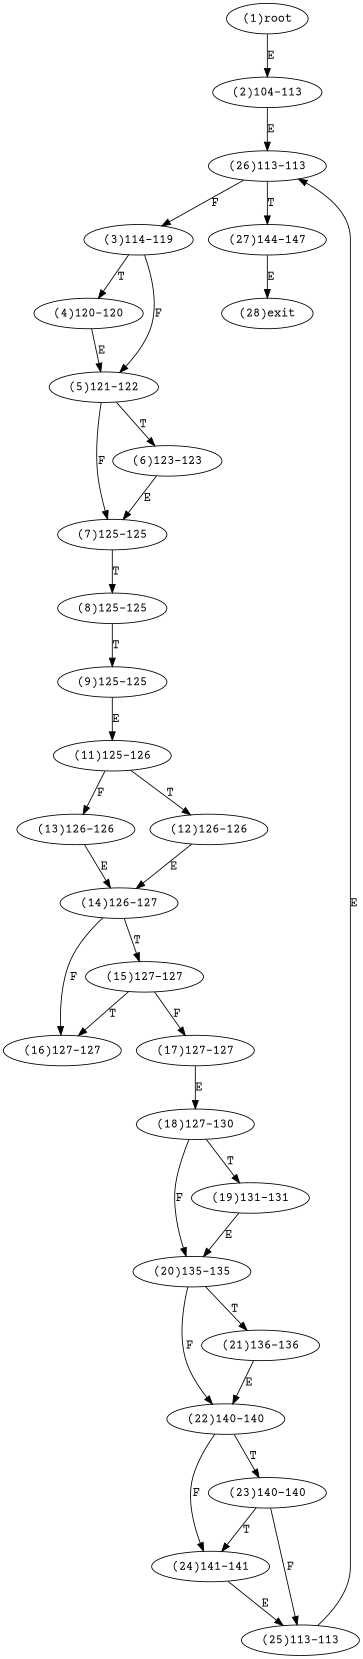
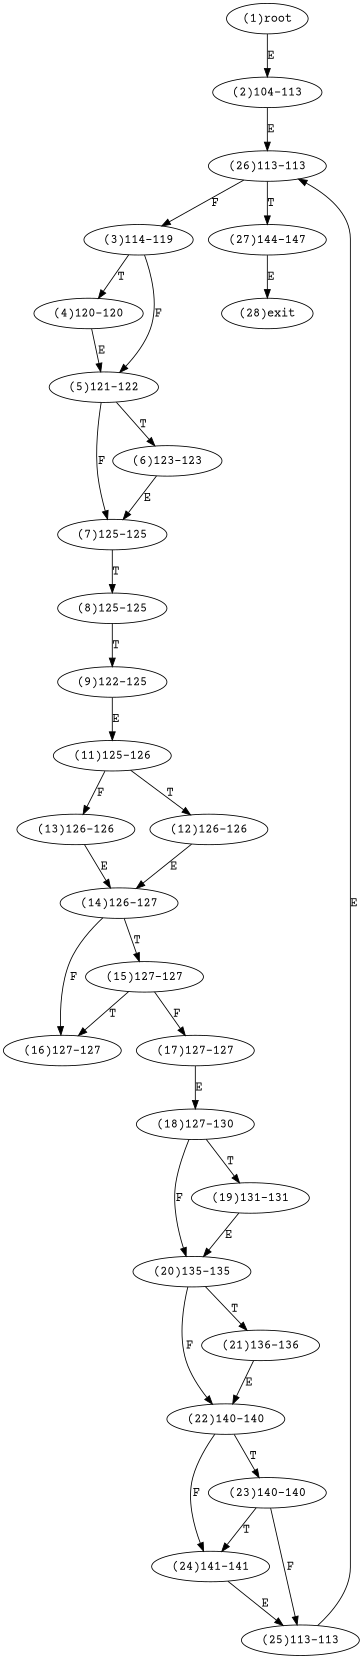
(112, 682) -> (112, 682)
